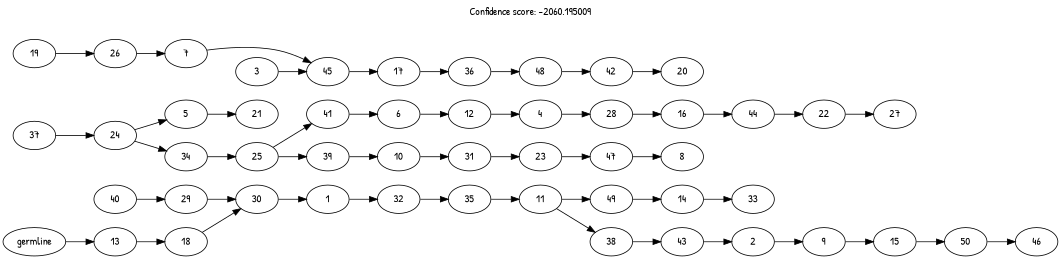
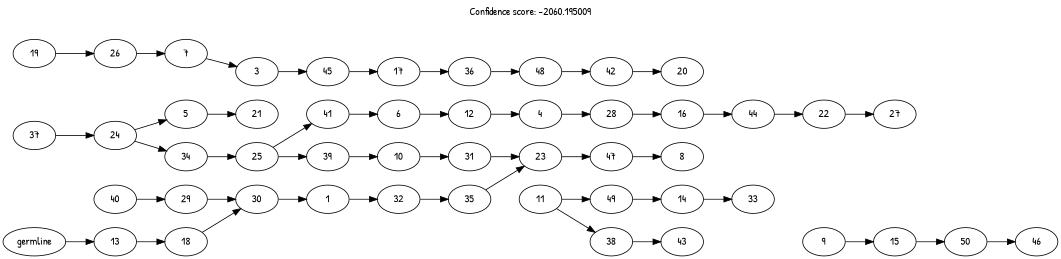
(256, 48) -> (218, 62)
(501, 199) -> (502, 180)
(753, 242) -> none
